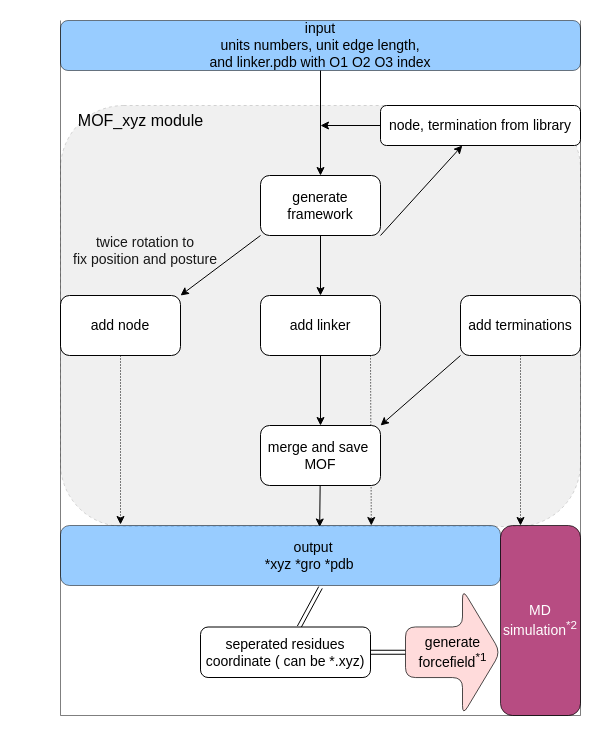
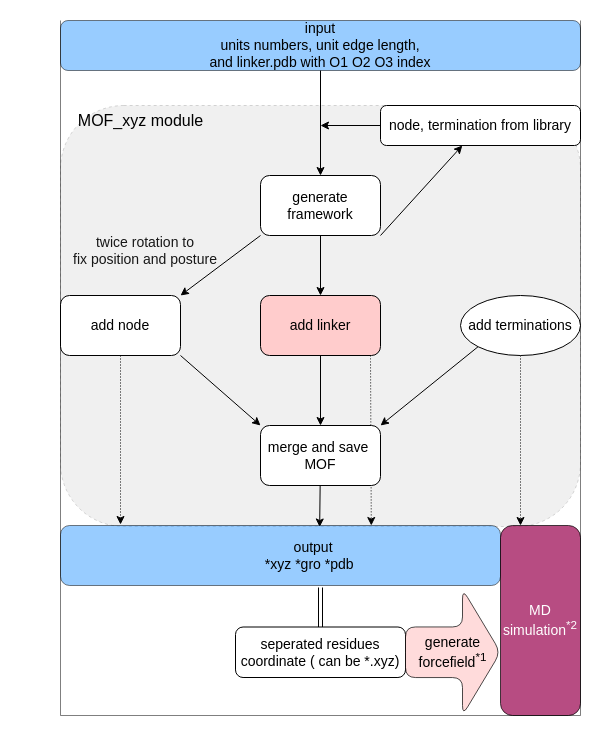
(321, 326) -> (321, 326)
(521, 326) -> (521, 326)
none -> (218, 388)
(286, 652) -> (321, 652)
